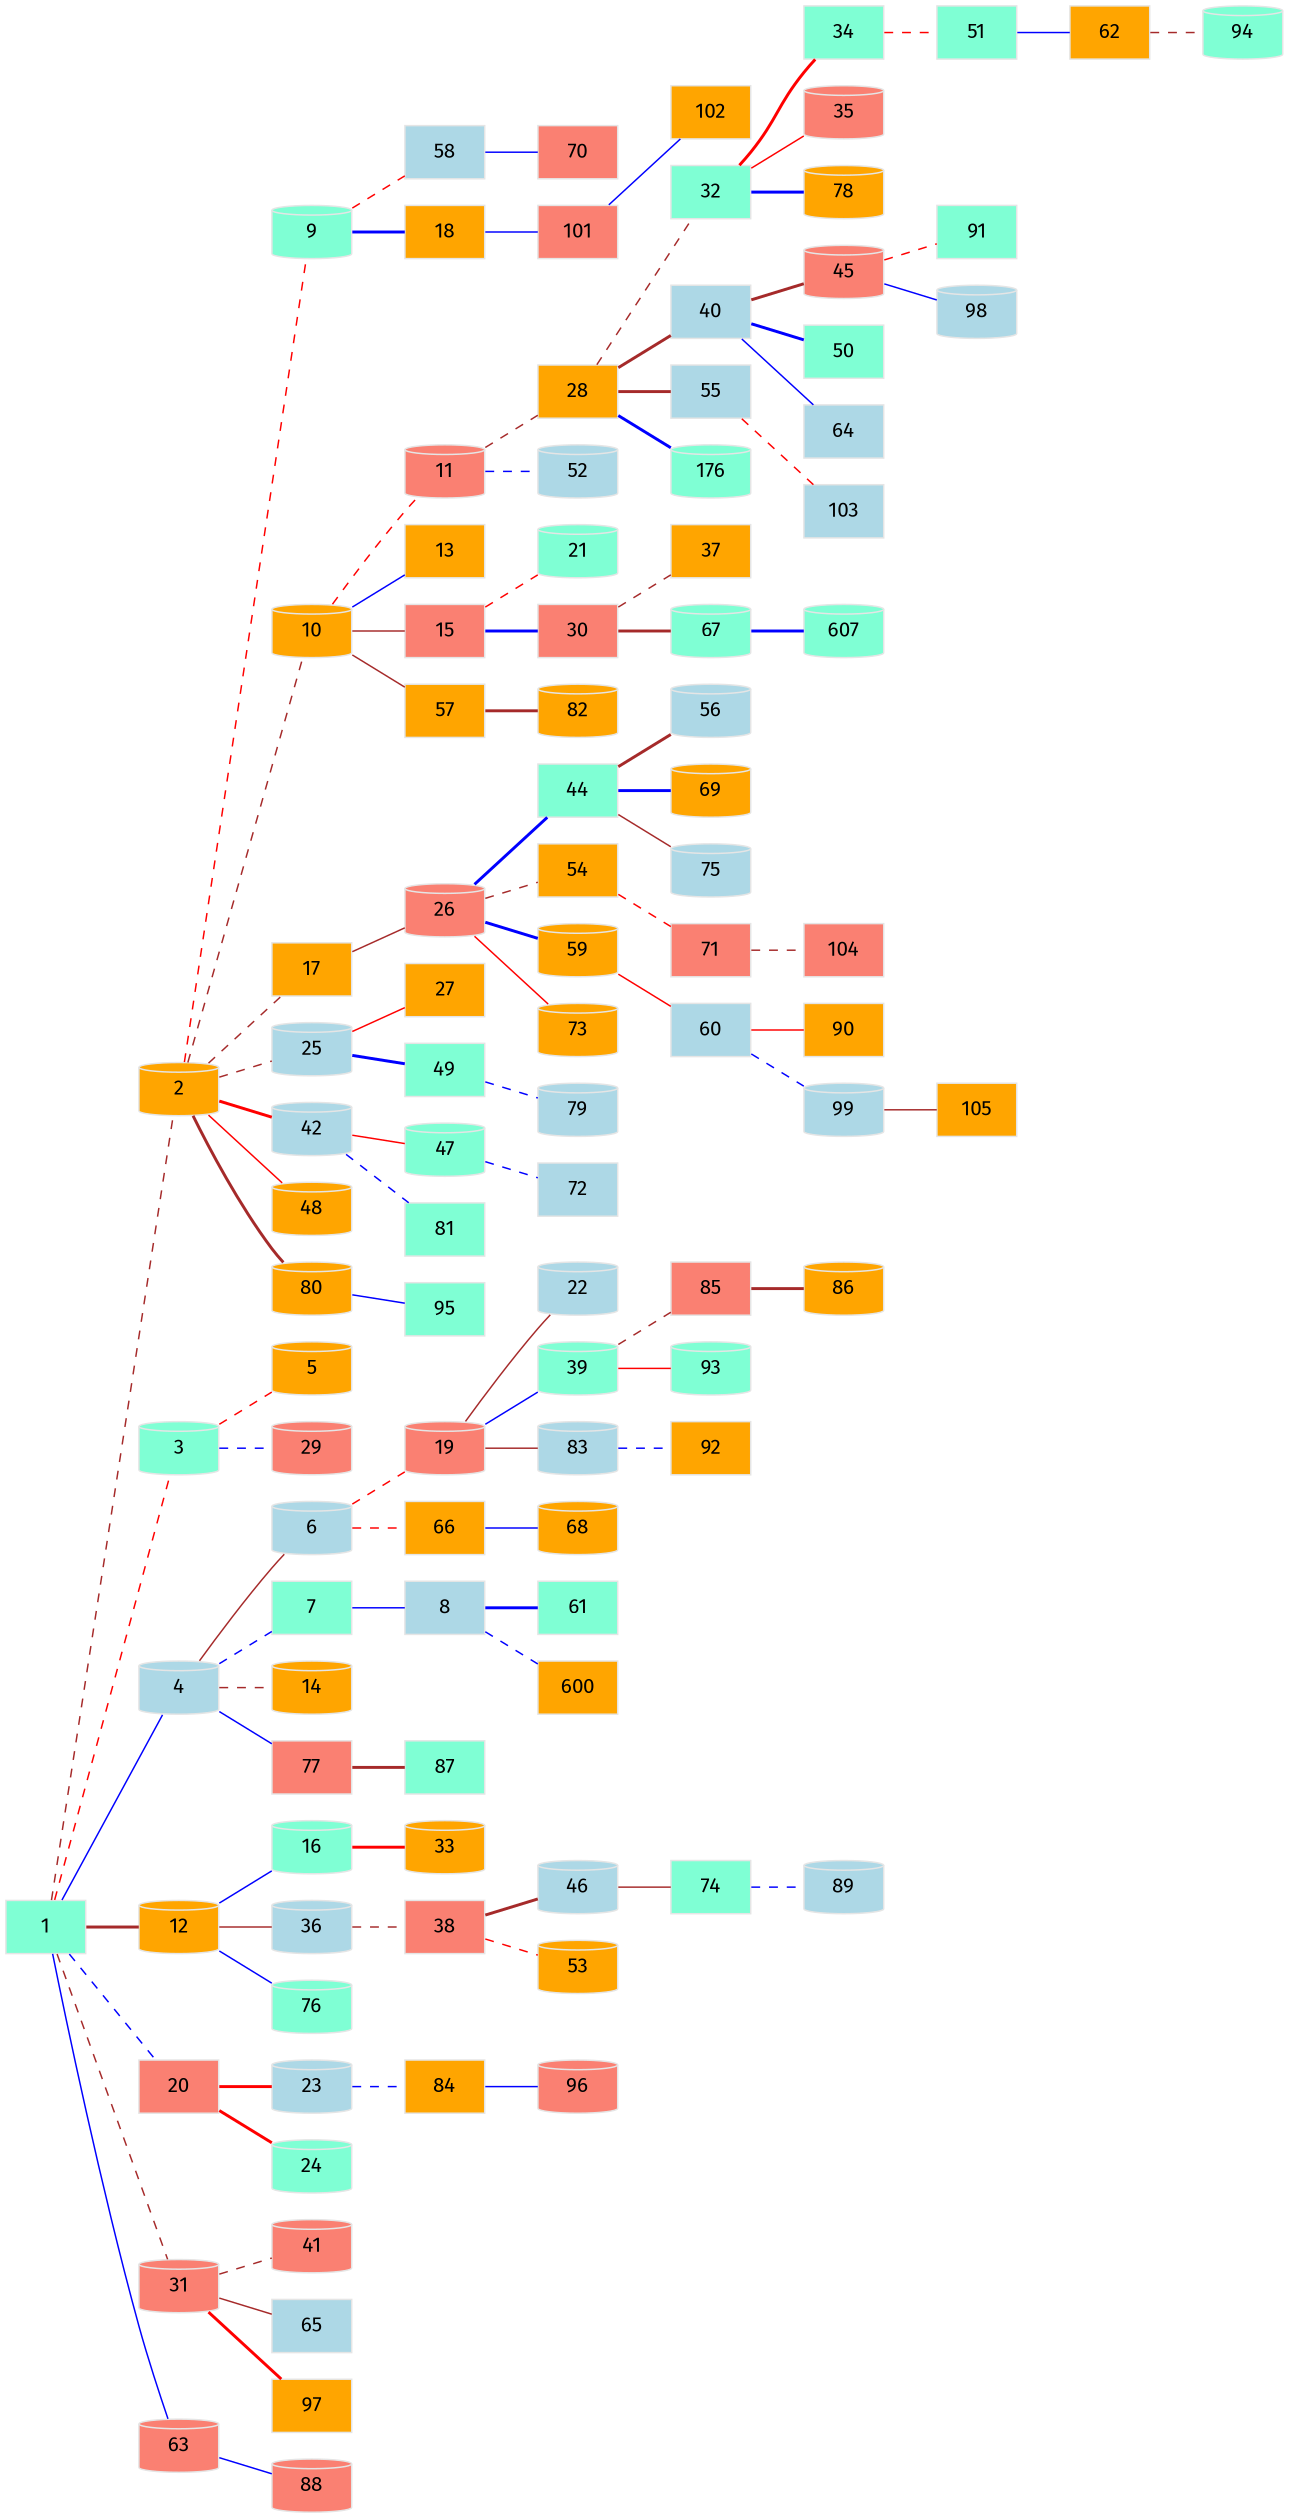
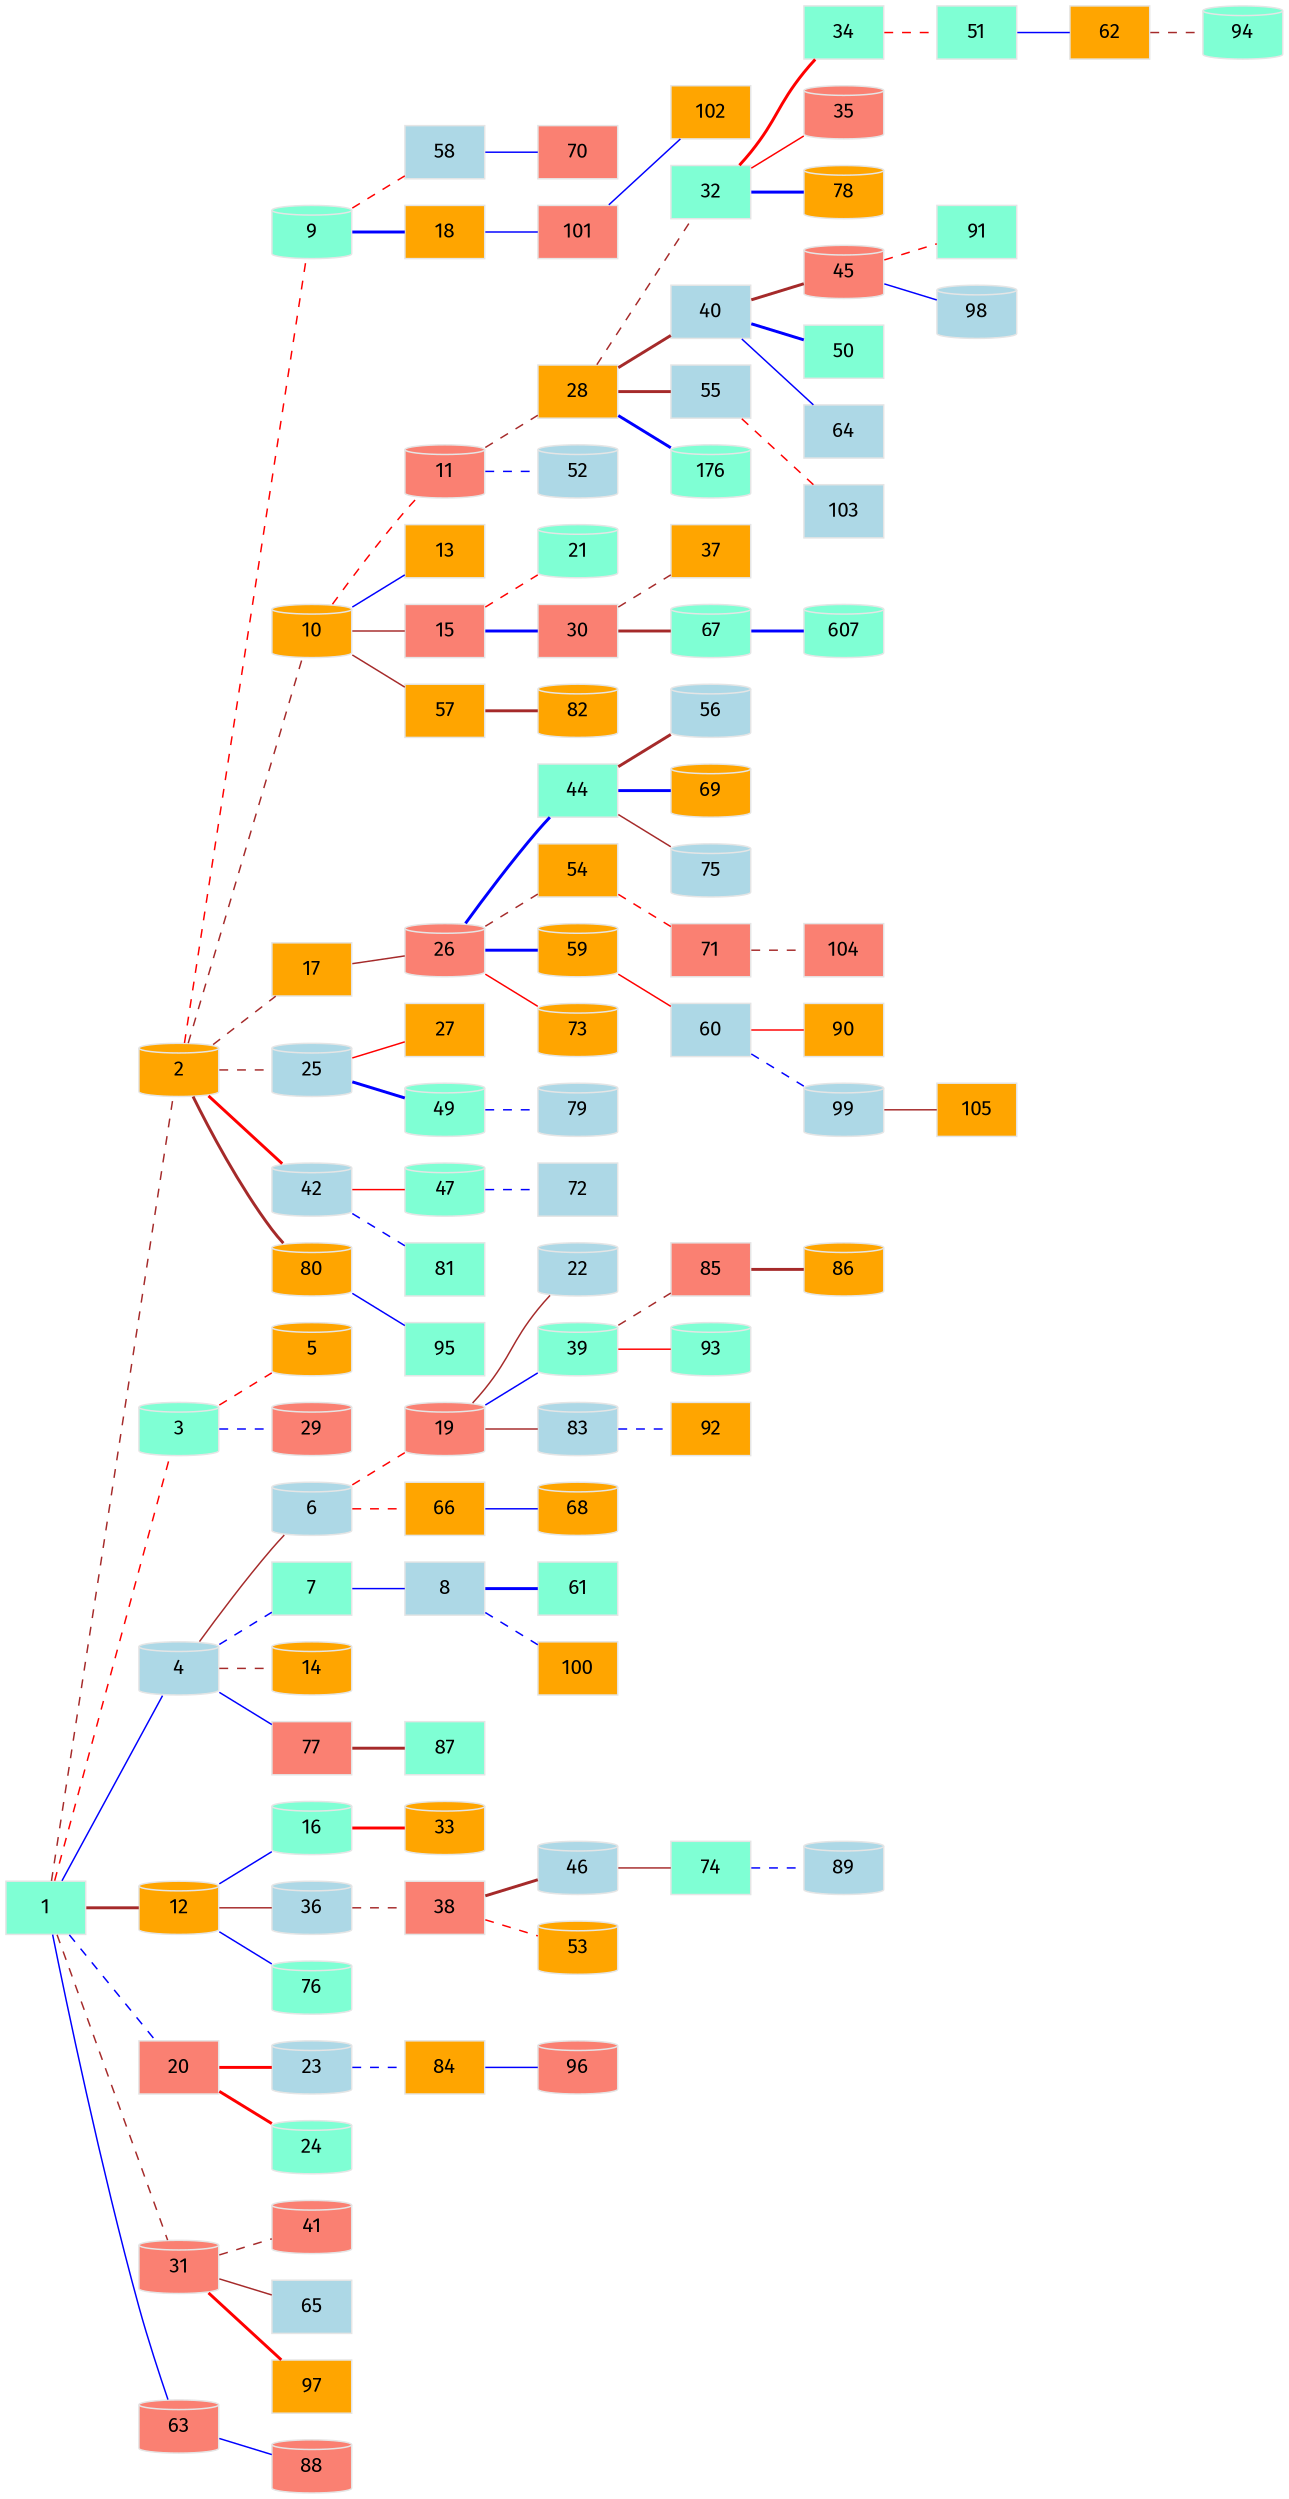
(445, 1070) -> (445, 1110)
(312, 1209) -> none
(578, 1688) -> (578, 1668)
